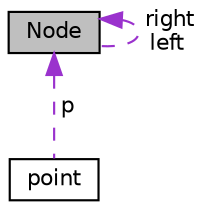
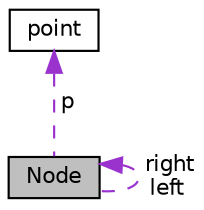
(54, 117) -> (54, 115)
